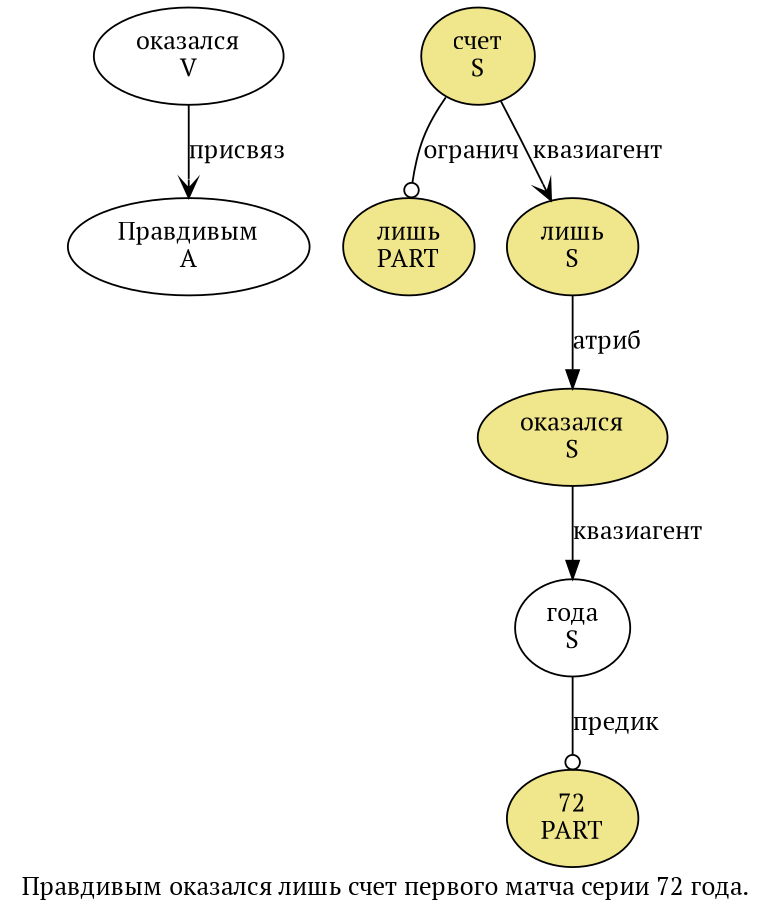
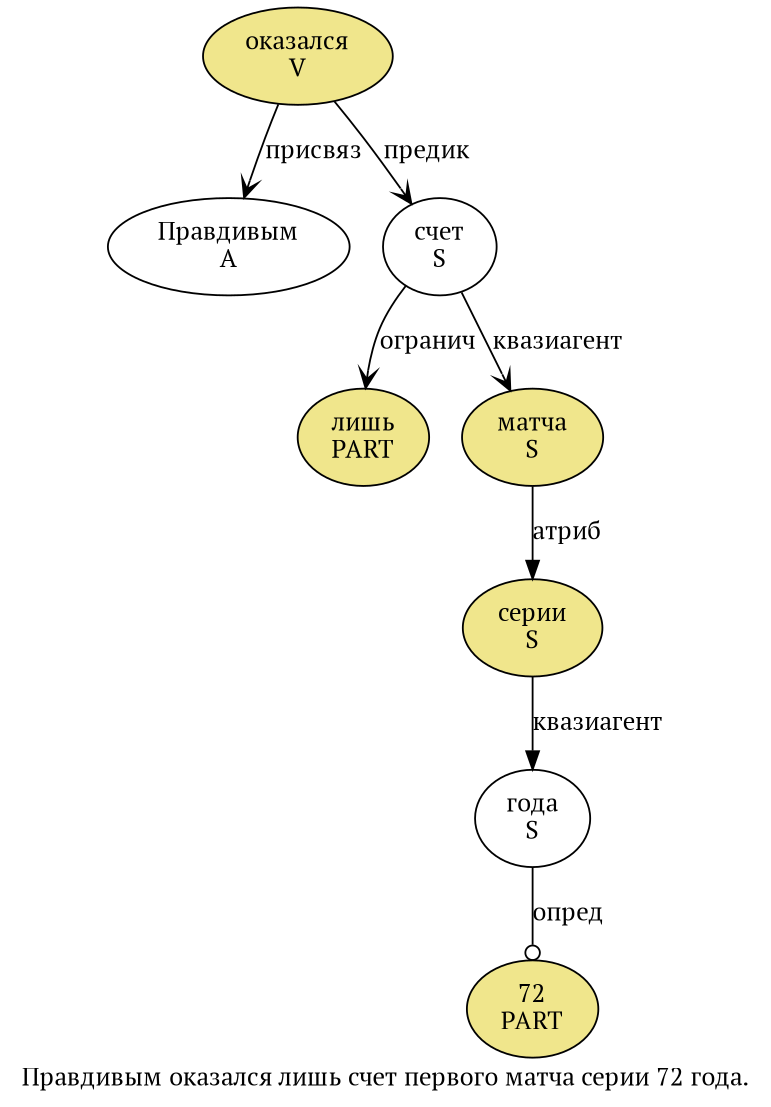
(189, 56) -> (298, 56)
(478, 56) -> (440, 247)
(423, 138) -> (381, 325)
none -> (368, 144)
(573, 247) -> (533, 437)
(573, 437) -> (533, 628)
(616, 723) -> (569, 914)
